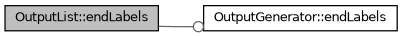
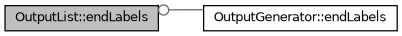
(176, 27) -> (186, 10)
